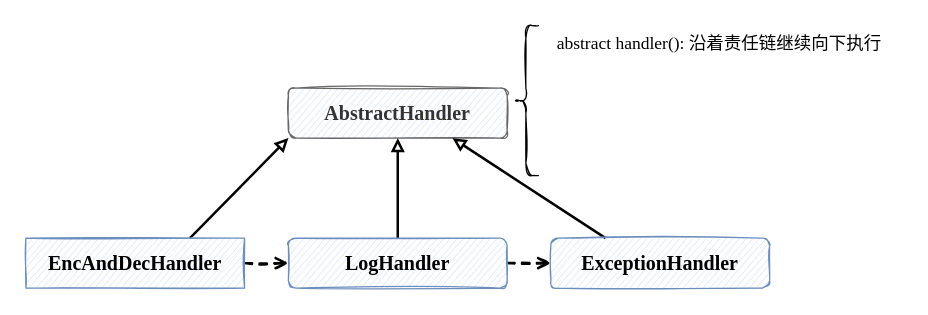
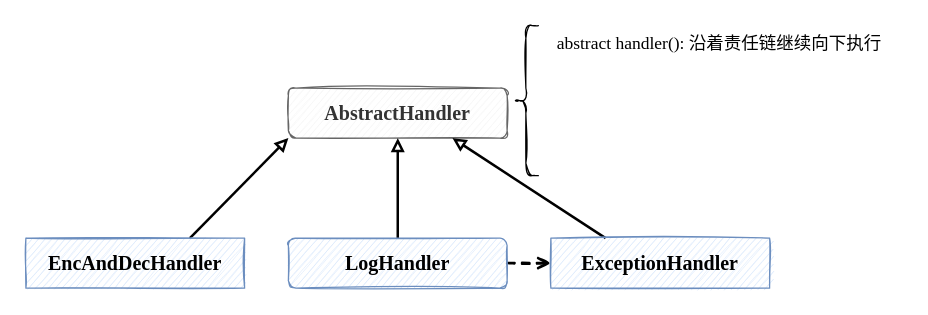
(398, 113) -> (398, 113)
(264, 263) -> none
(660, 263) -> (660, 263)
